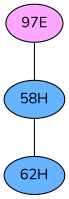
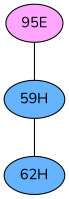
(34, 23) -> (34, 23)
(34, 99) -> (34, 99)
